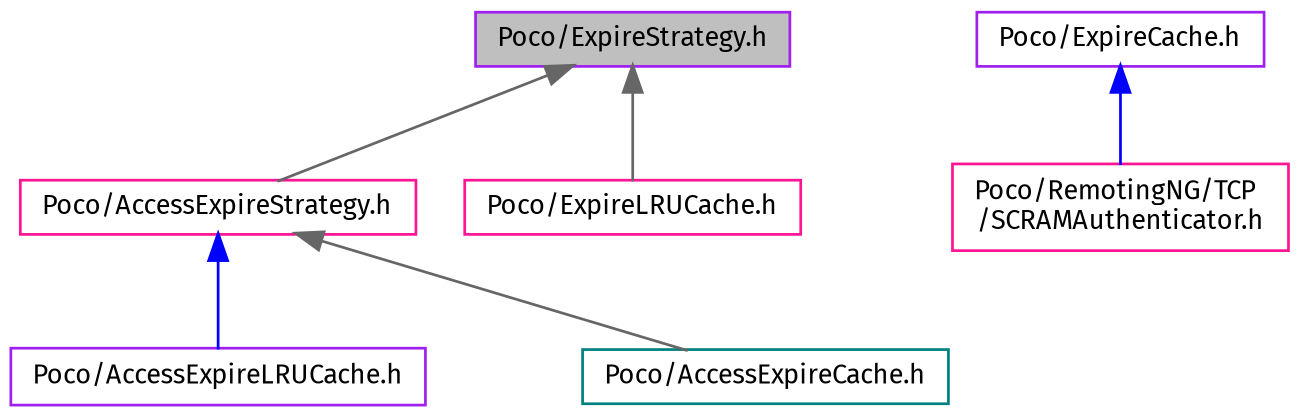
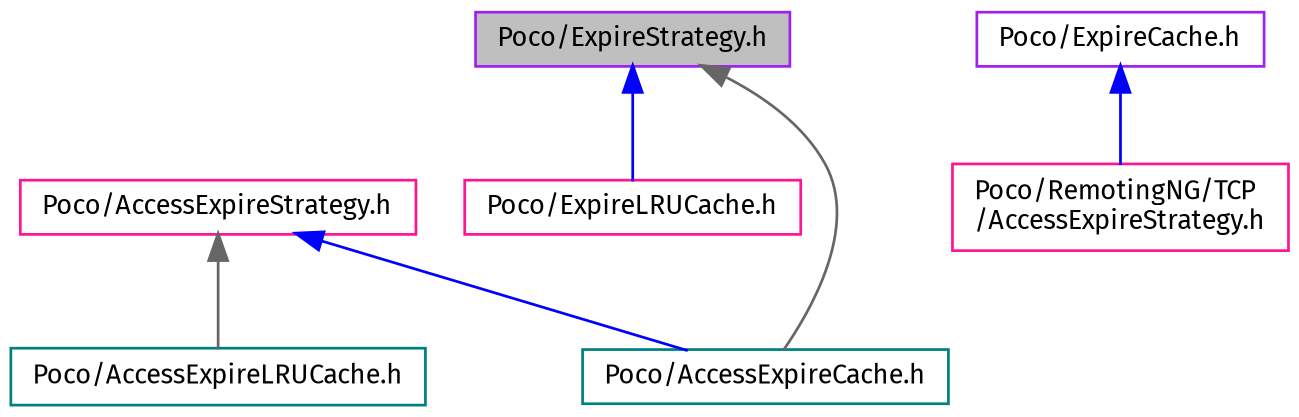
(413, 128) -> (835, 196)
(633, 137) -> (633, 137)
(1120, 207) -> (1120, 207)
(505, 296) -> (505, 296)
(218, 305) -> (218, 305)
(218, 377) -> (218, 377)
